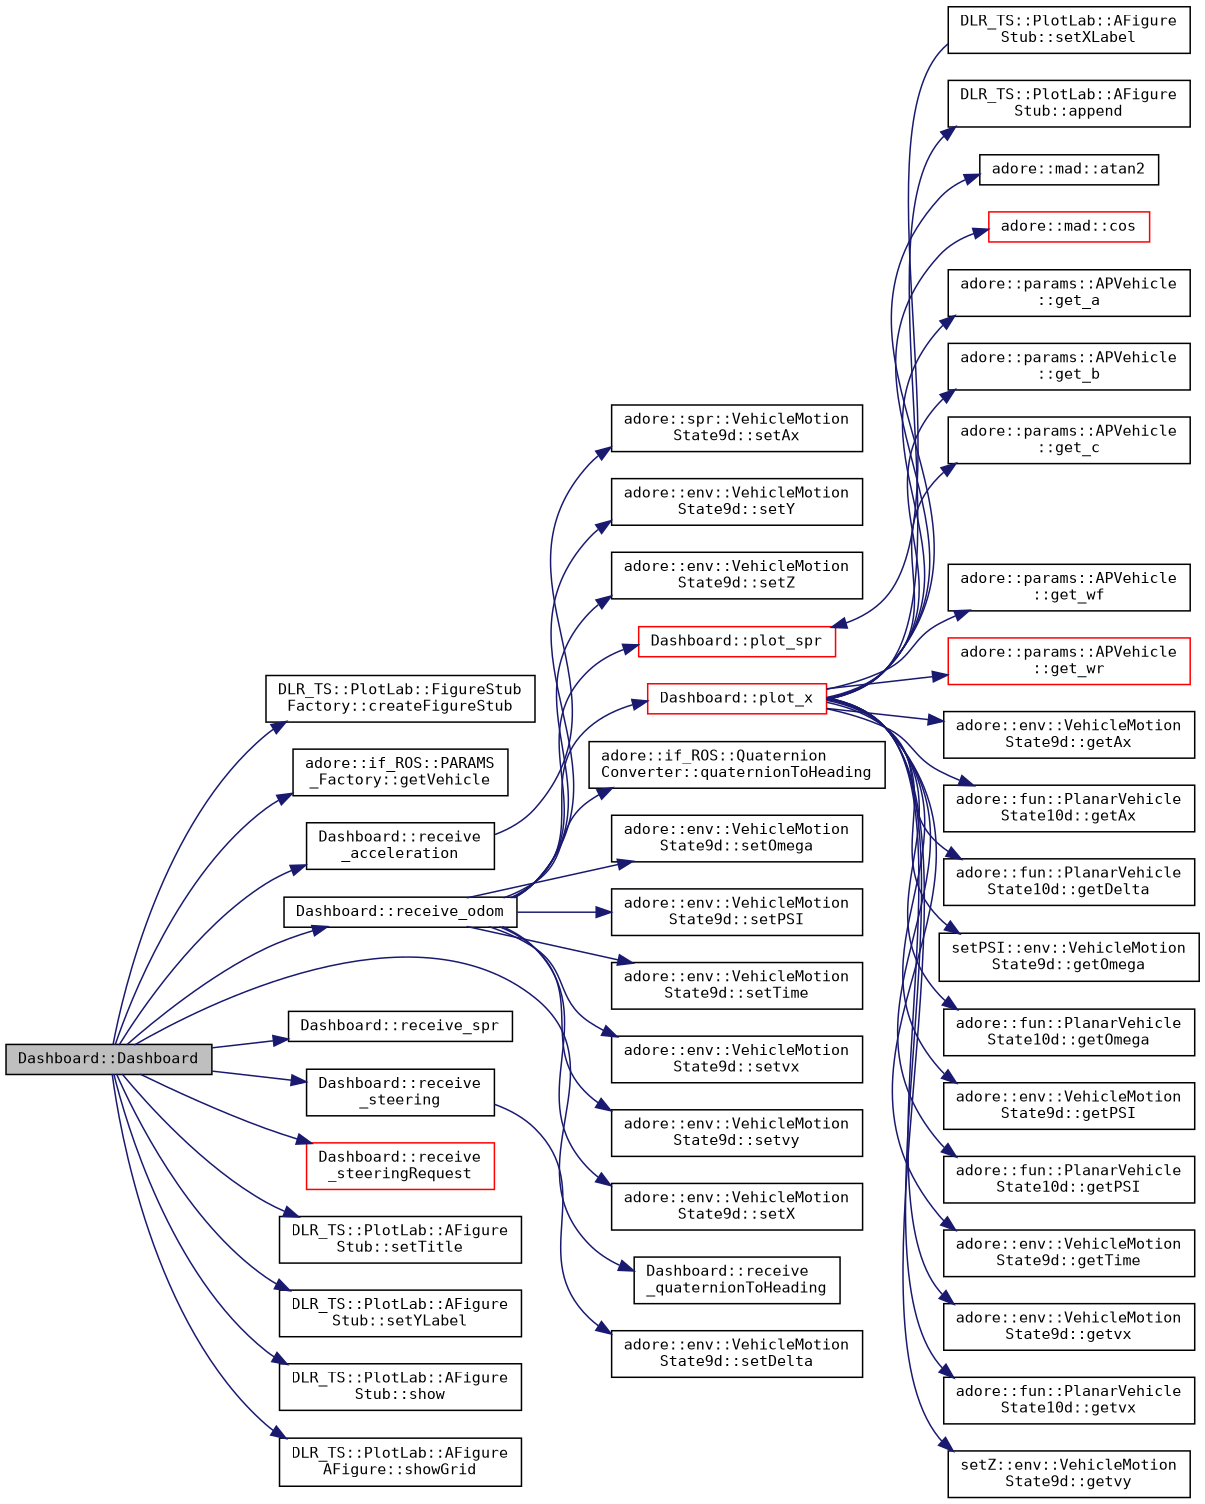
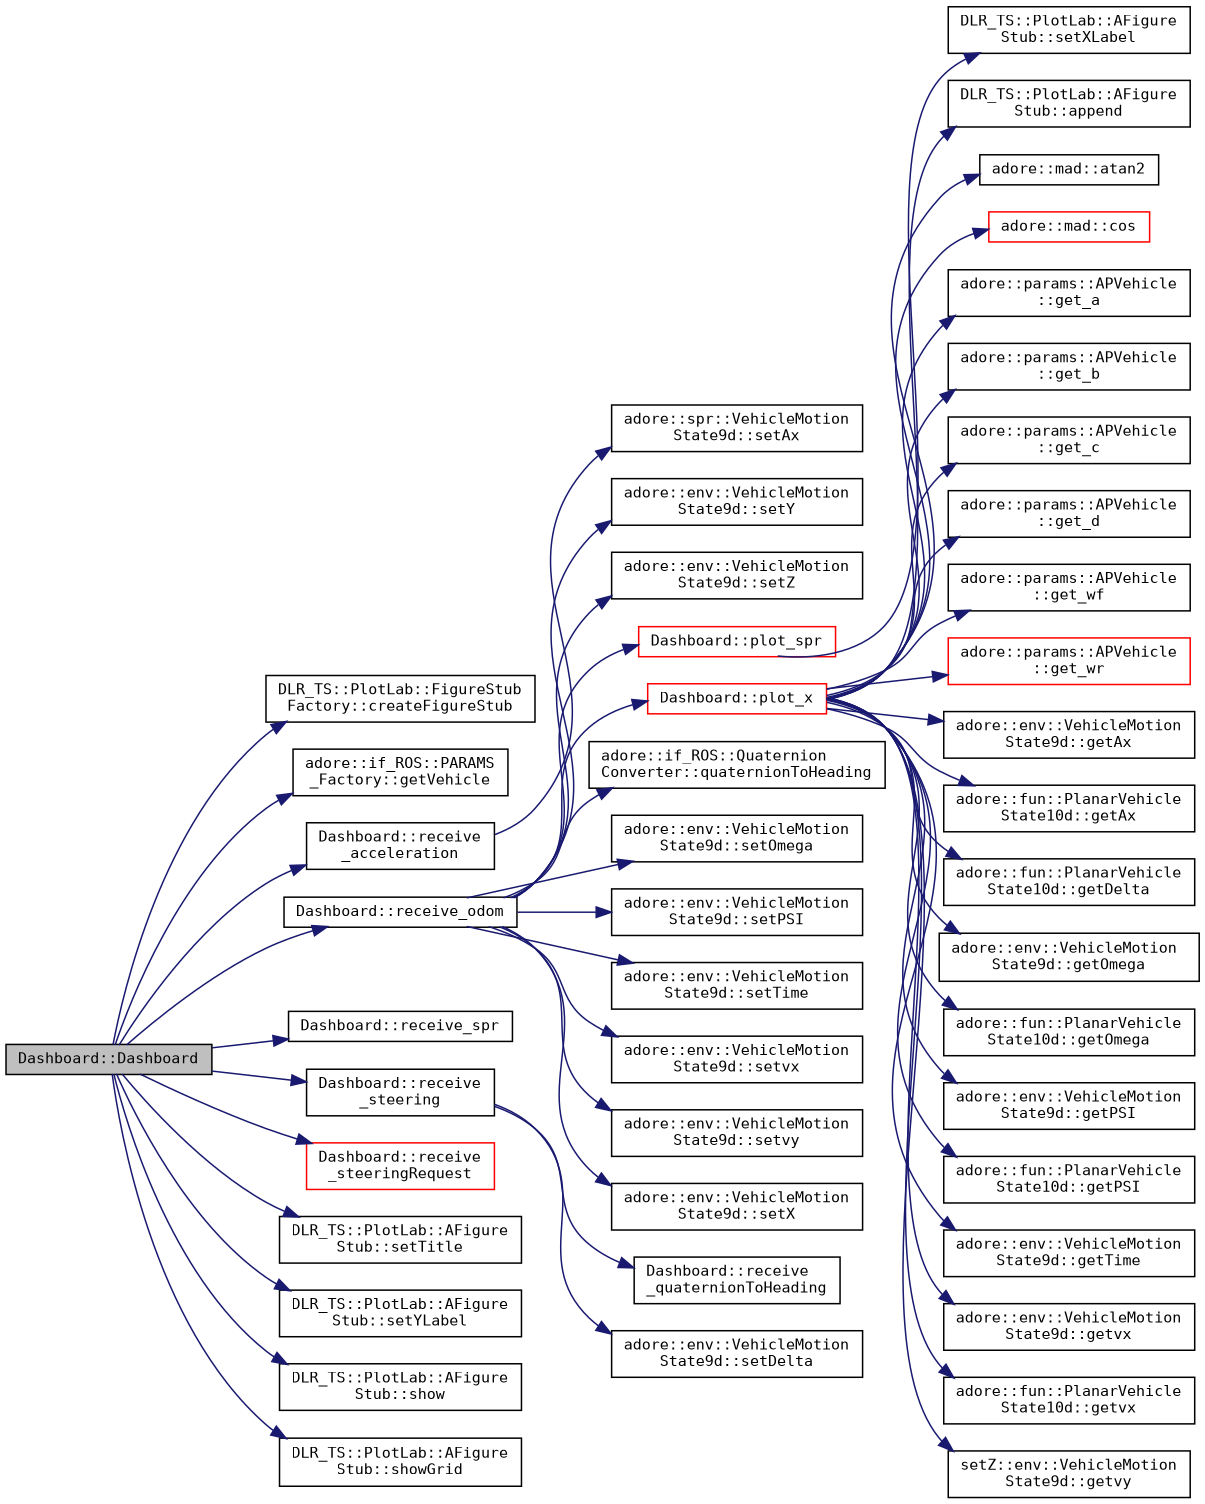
(914, 343) -> (915, 394)
none -> (1069, 514)
(1069, 957) -> (1069, 957)
(481, 969) -> (572, 1222)
(400, 1462) -> (400, 1462)
